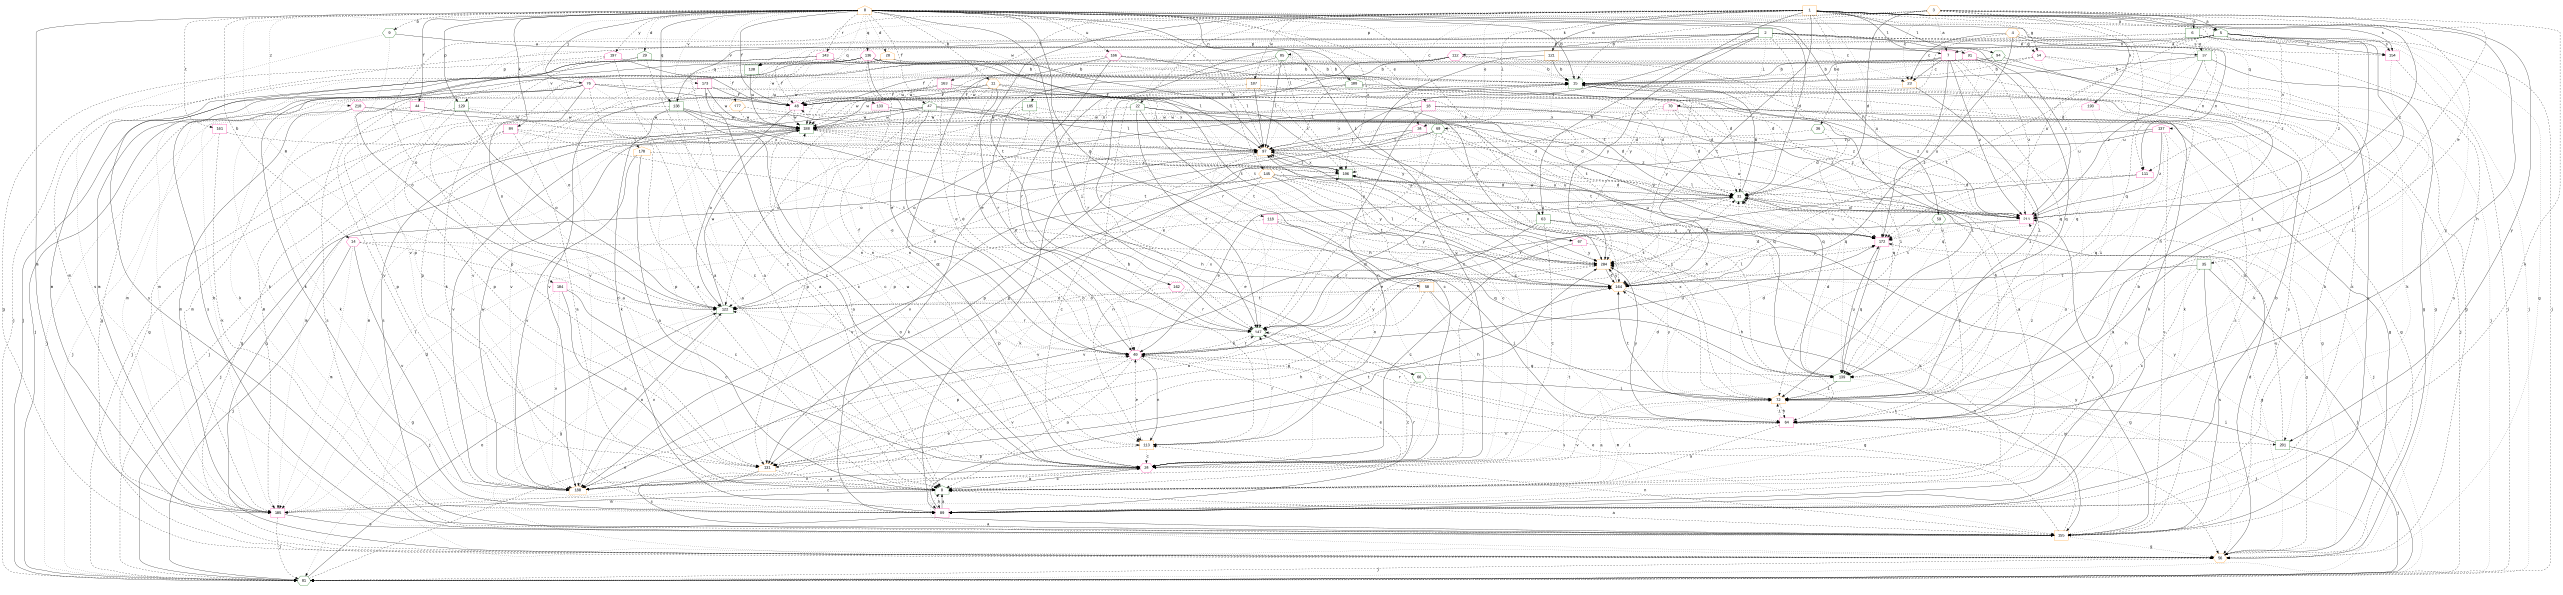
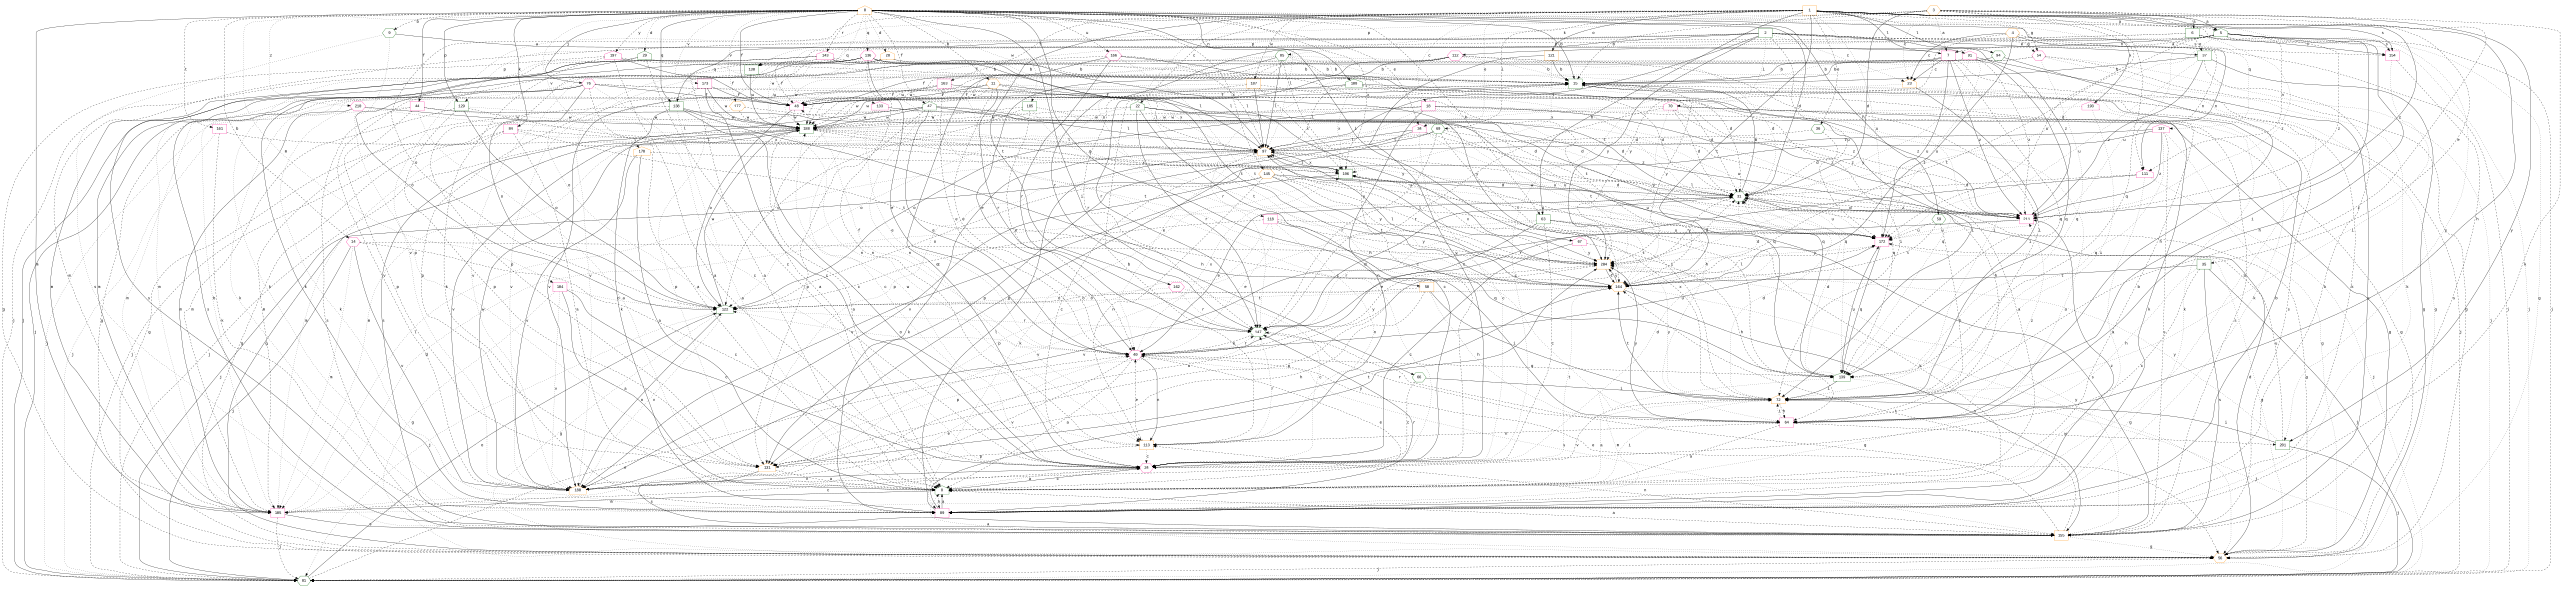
(1900, 77) -> (952, 73)
